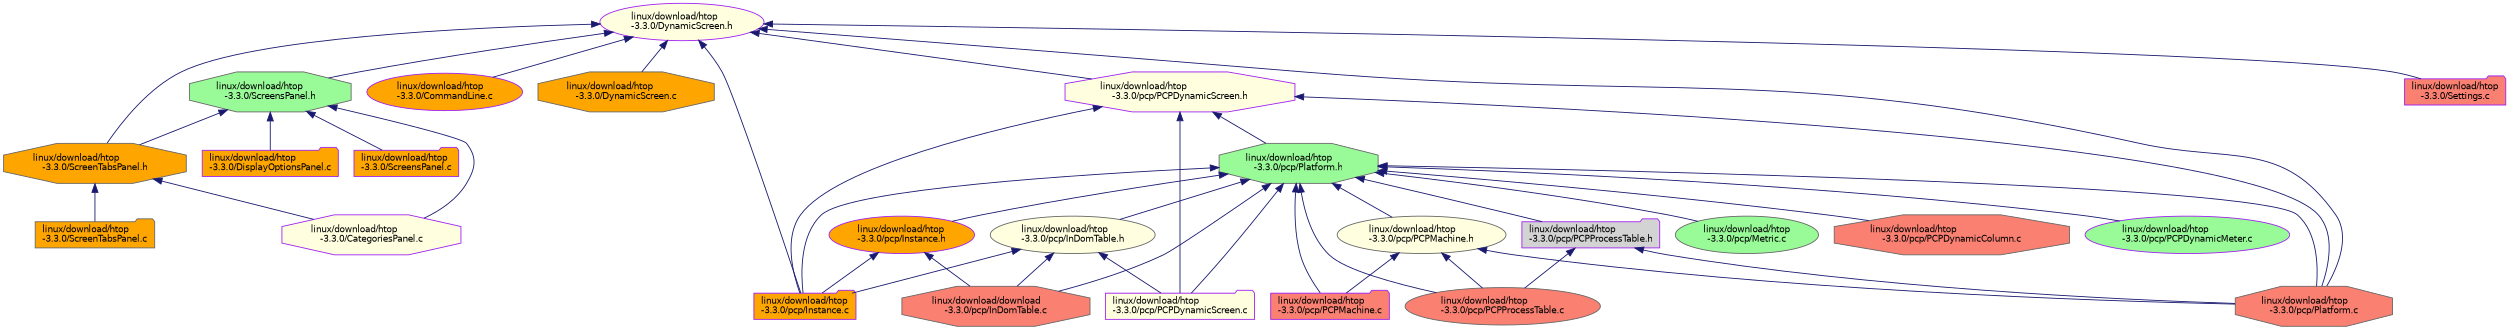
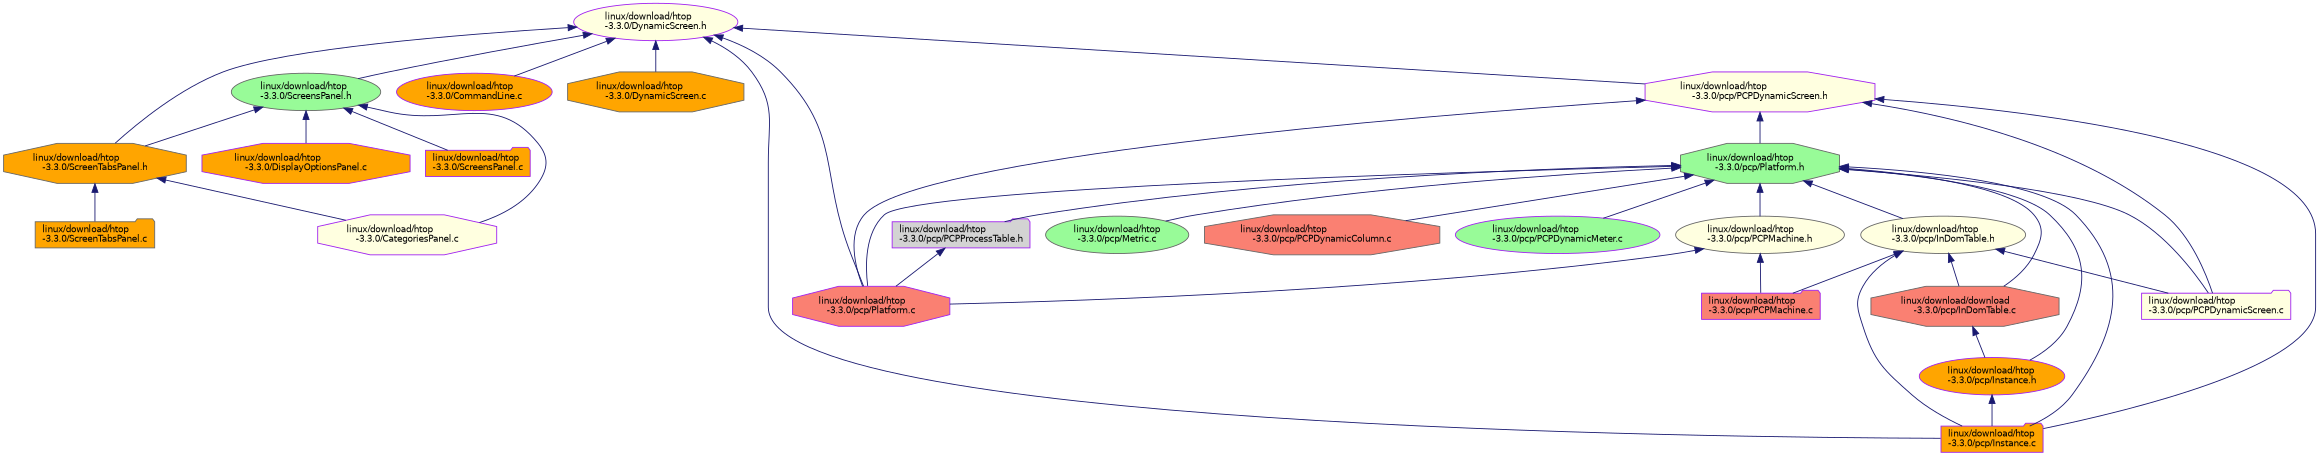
(270, 92) -> (306, 92)
(2455, 92) -> none
(270, 163) -> (306, 163)
(1298, 245) -> (1844, 274)
(952, 273) -> (1980, 346)
(1503, 306) -> none
(2314, 306) -> (871, 306)
